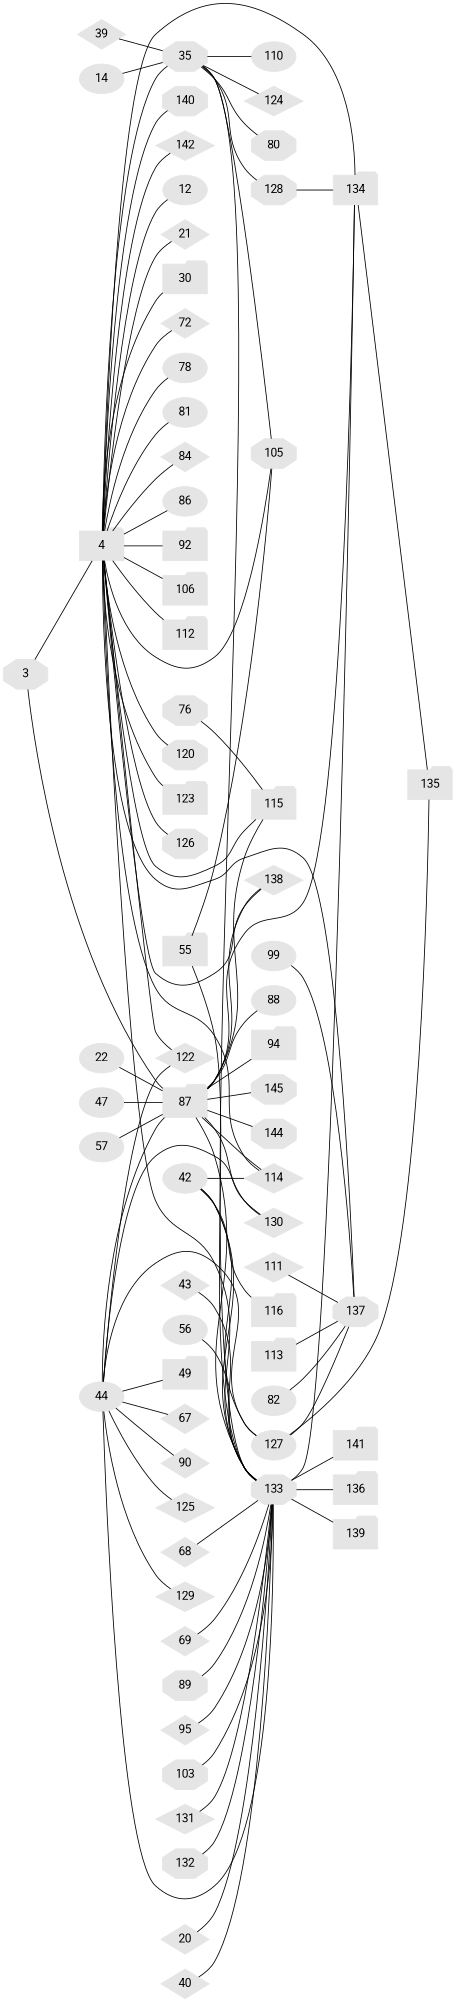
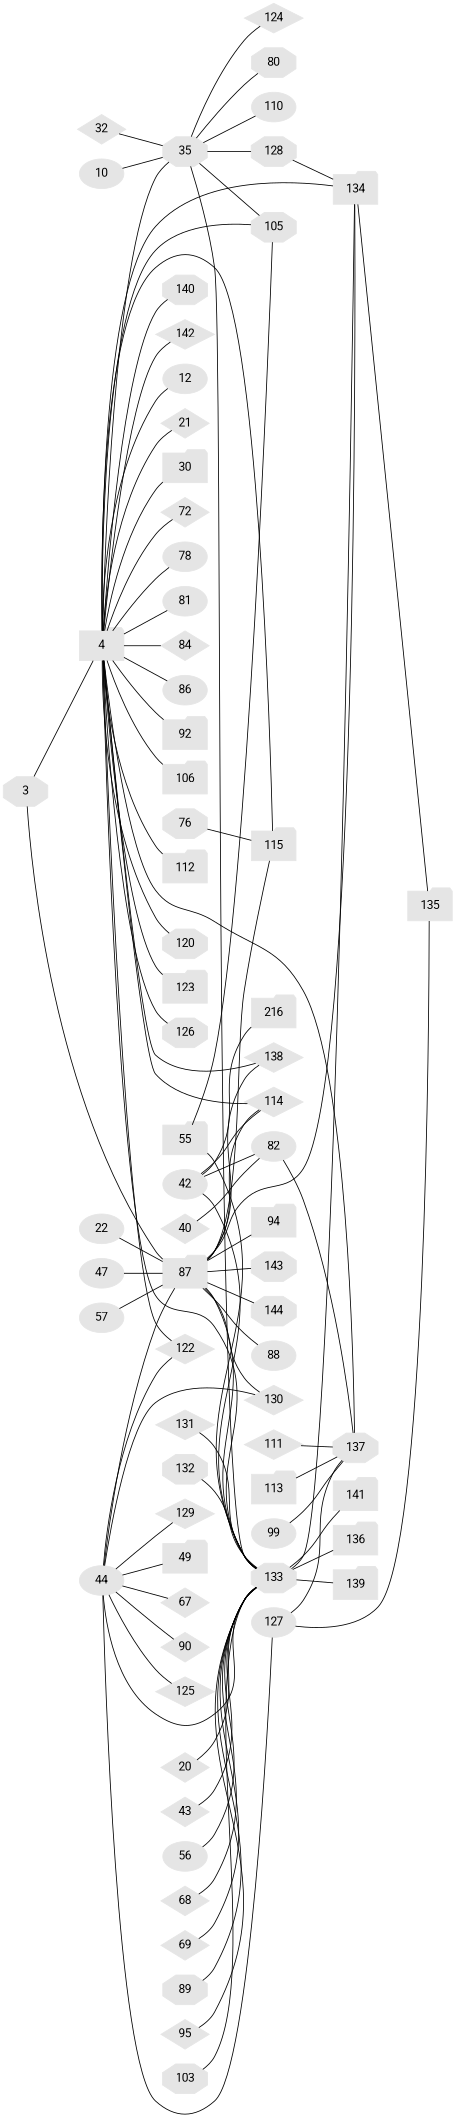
(102, 34) -> (102, 129)
(102, 79) -> (102, 174)
(274, 1089) -> (274, 1267)
(228, 1312) -> (240, 1161)
(274, 1312) -> (274, 1013)
(246, 1843) -> (237, 1180)
